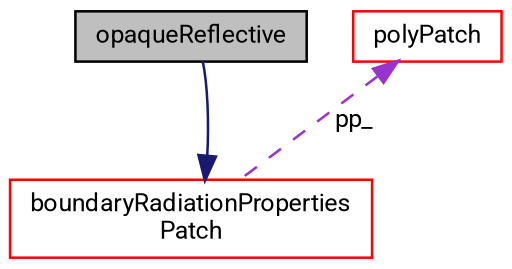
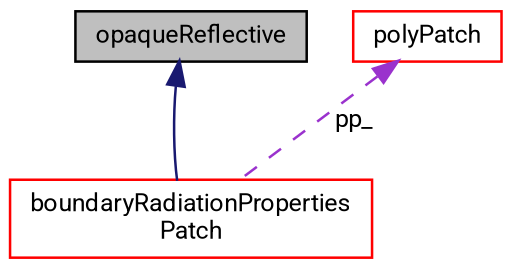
(208, 108) -> (174, 134)
